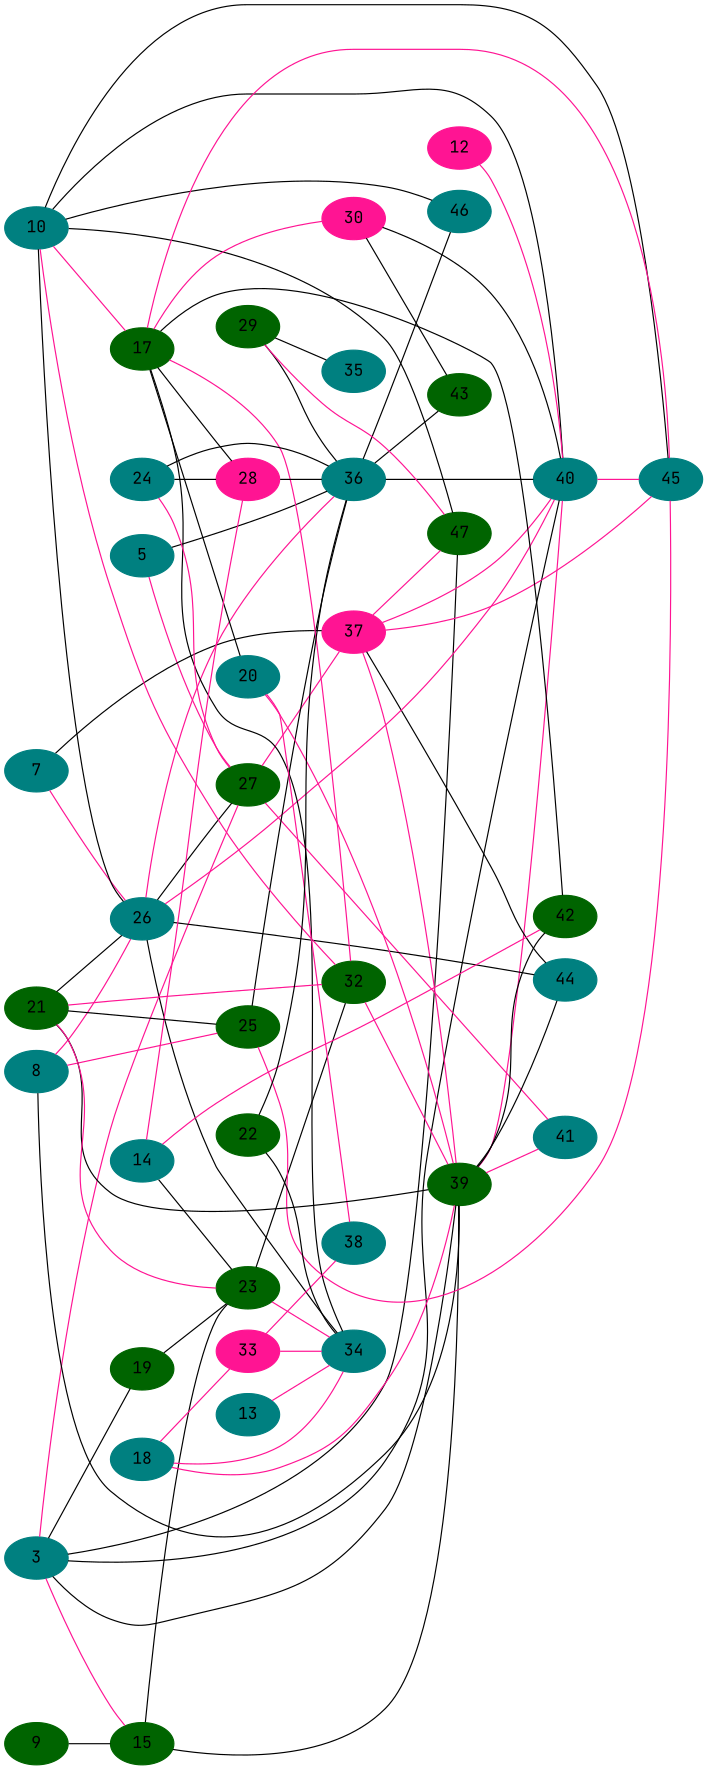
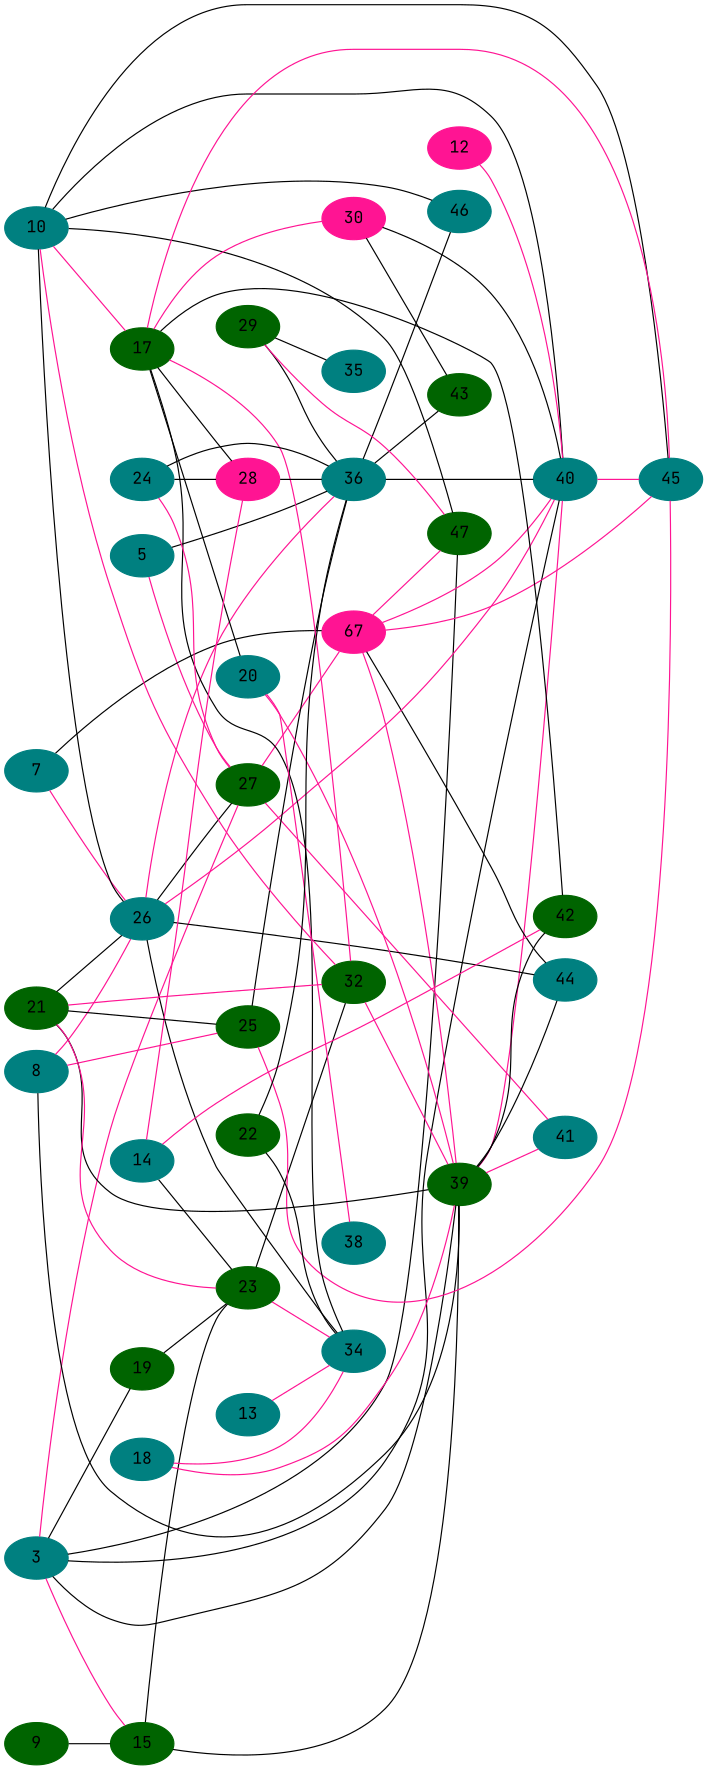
(354, 632) -> (354, 632)
(248, 1351) -> none
